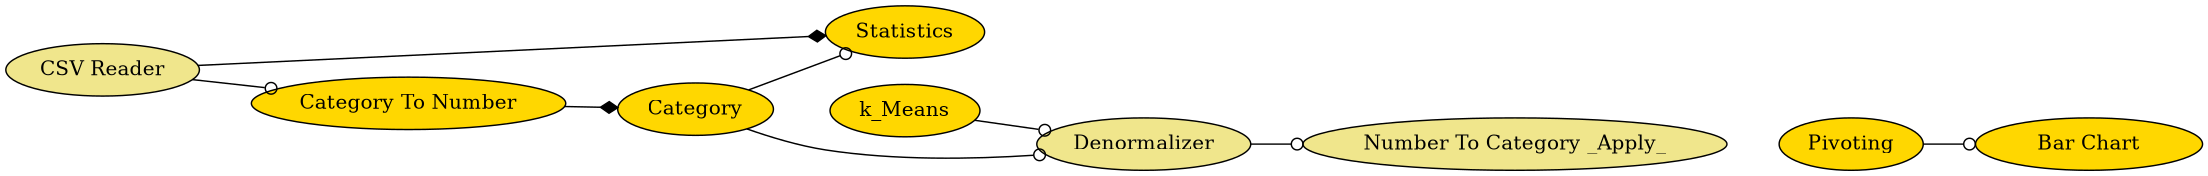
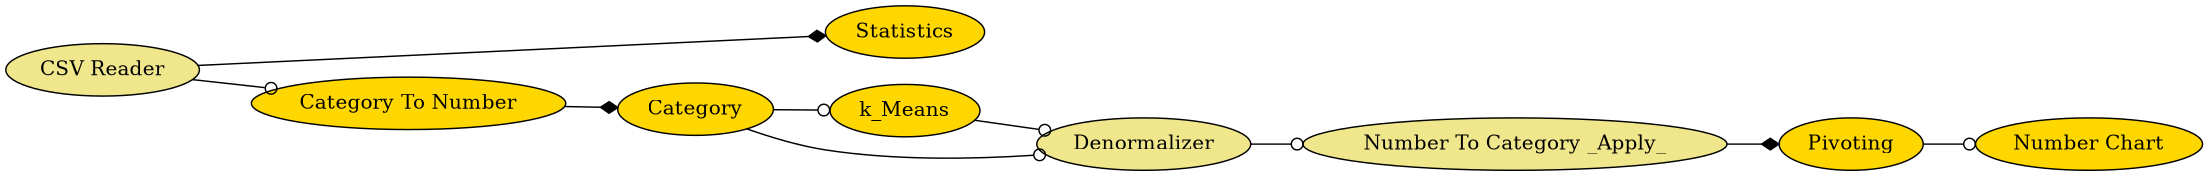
(794, 73) -> (796, 110)
none -> (1744, 144)
(2089, 144) -> (2089, 144)
